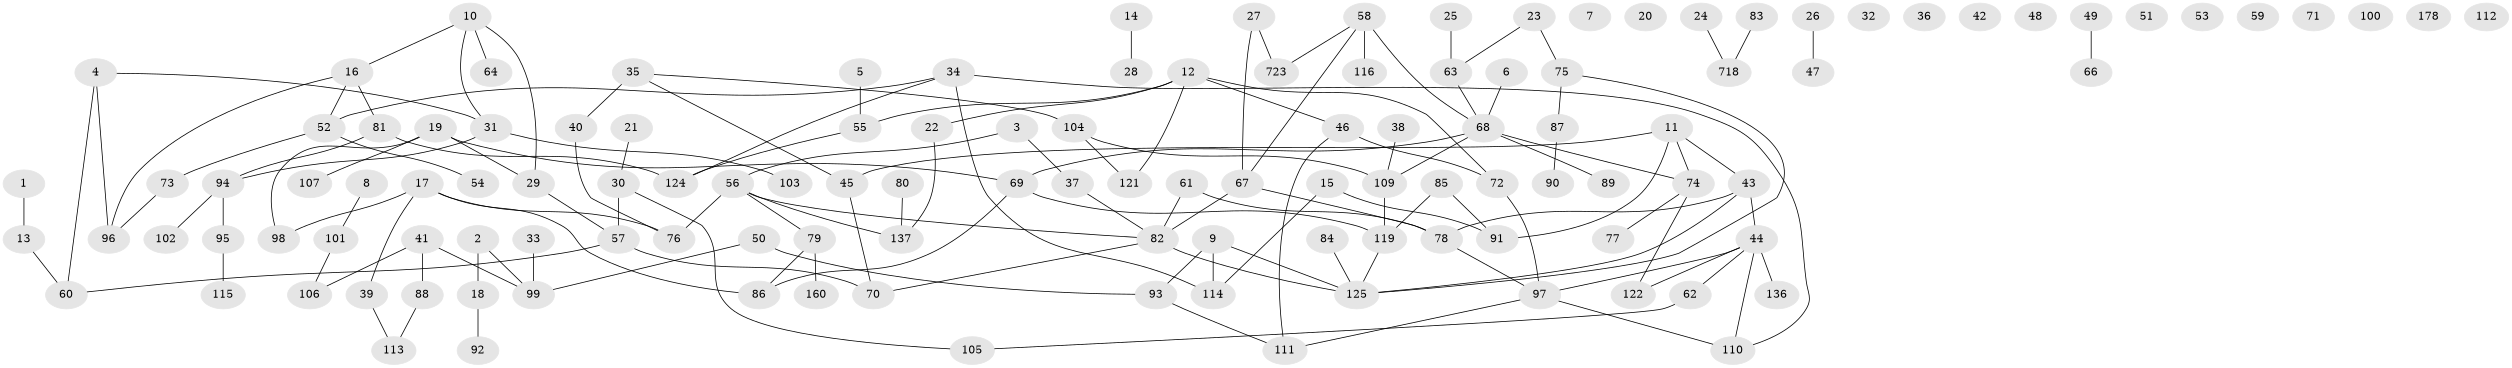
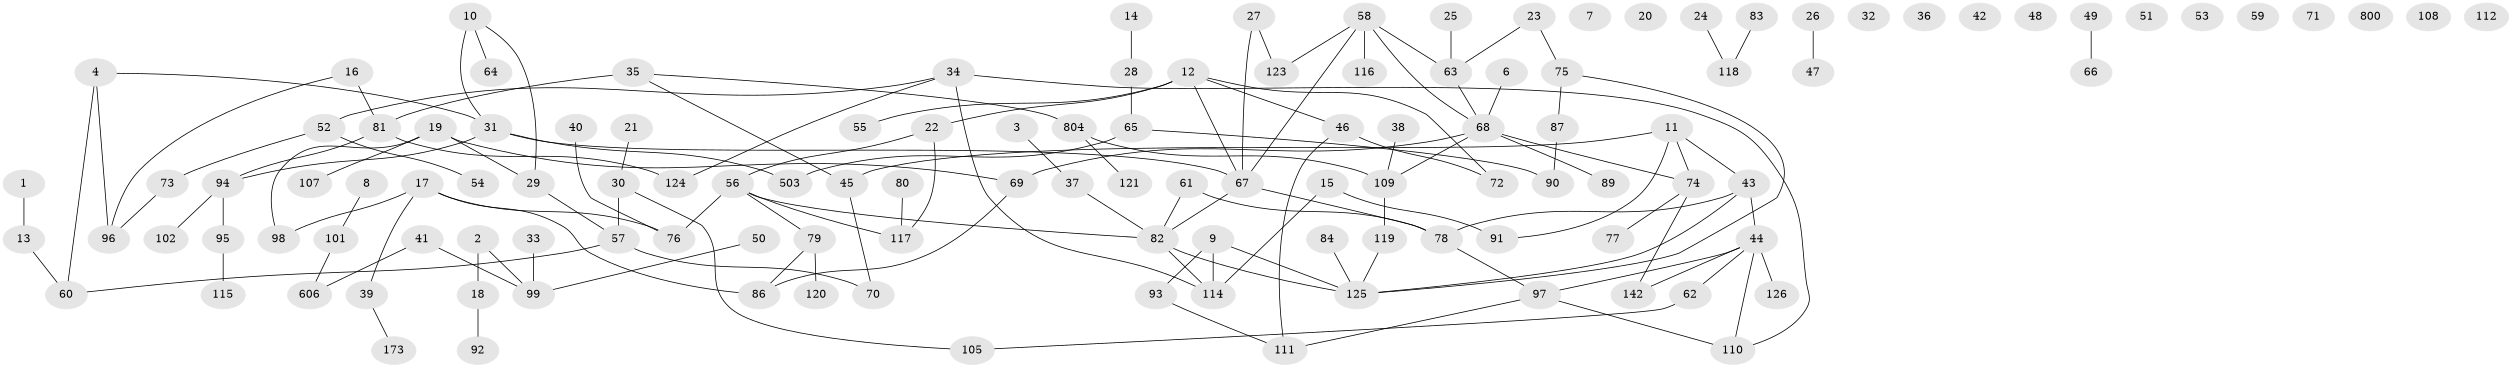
(2371, 17) -> (2371, 17)
(2429, 17) -> (2429, 17)
(411, 45) -> none
none -> (1408, 45)
(860, 73) -> none
(1276, 73) -> (1276, 73)
(1729, 73) -> (1729, 73)
(338, 100) -> none
(605, 100) -> (460, 100)
(1074, 128) -> (1074, 128)
none -> (1131, 128)
(1165, 130) -> (1215, 128)
none -> (887, 150)
(766, 151) -> none
(873, 152) -> (818, 155)
(790, 184) -> (790, 184)
(1442, 184) -> none
(1209, 212) -> none
(1527, 230) -> none
(901, 239) -> (901, 239)
(1016, 267) -> (1188, 270)
(953, 284) -> none
(310, 295) -> (310, 295)
(422, 295) -> none
(816, 295) -> (816, 295)
(1633, 295) -> (1633, 295)
(1777, 295) -> (1777, 295)
(394, 351) -> (394, 351)
